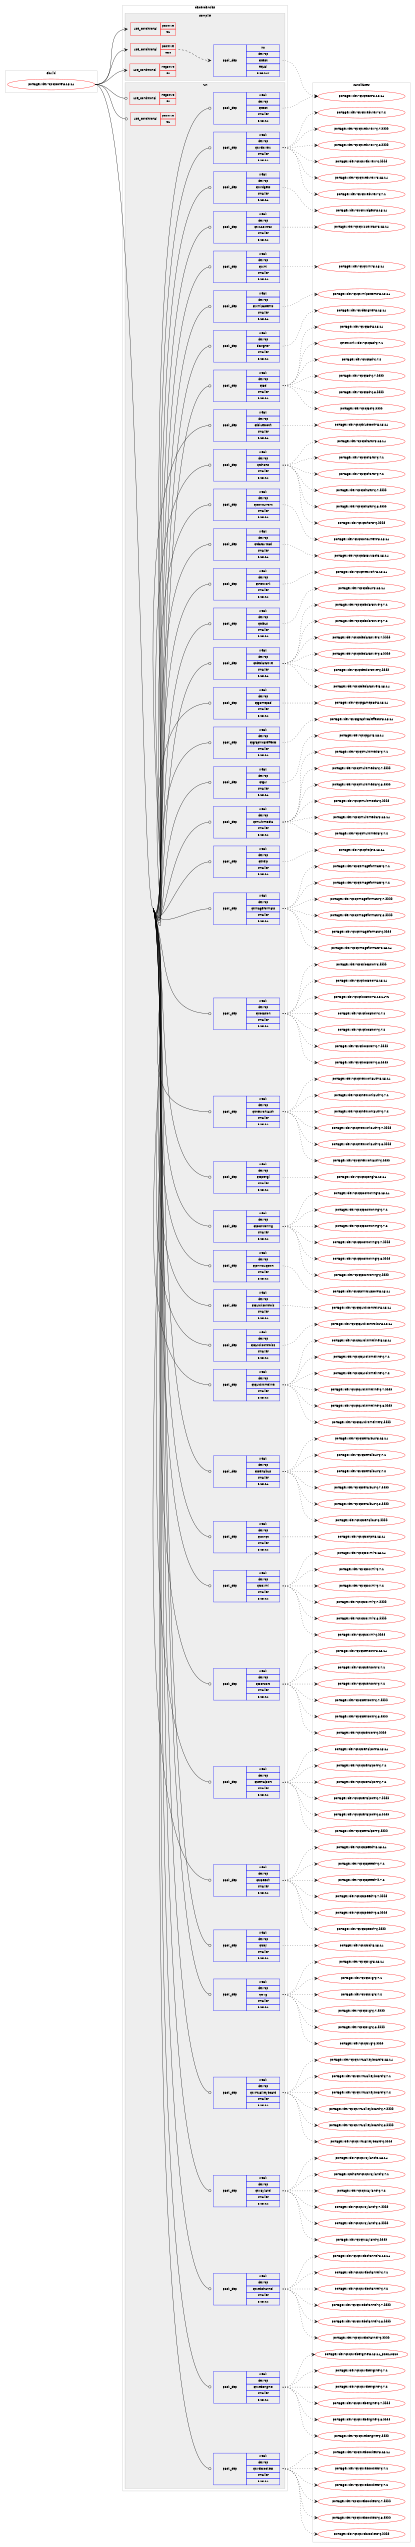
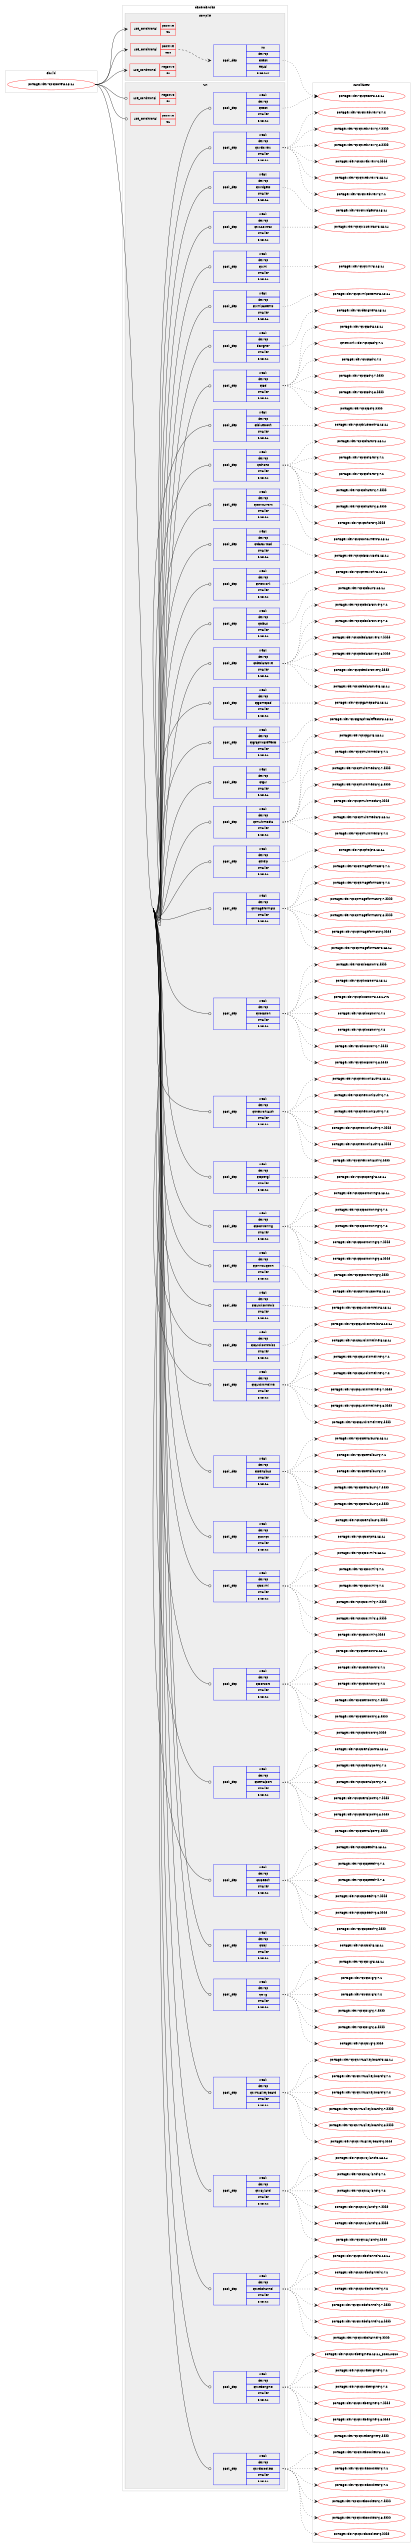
(362, 2175) -> (362, 2175)
